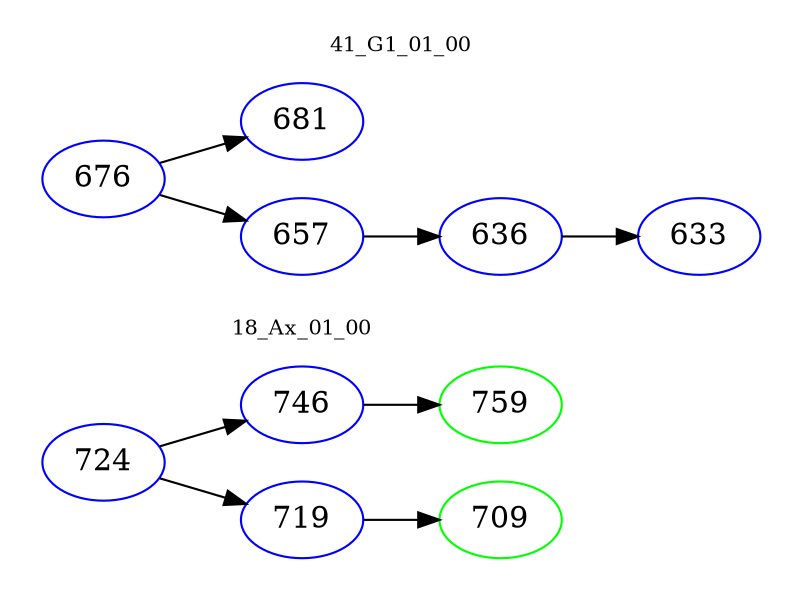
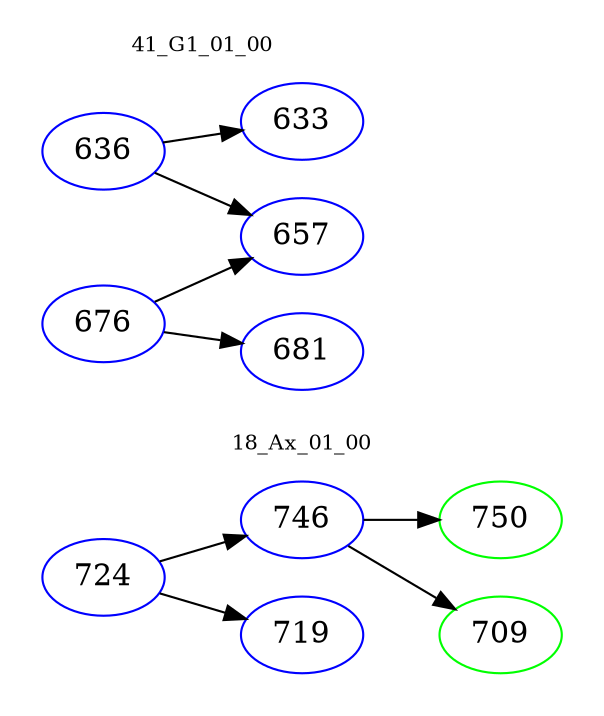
(391, 236) -> (193, 190)
(501, 405) -> (501, 520)
(391, 520) -> (392, 572)
